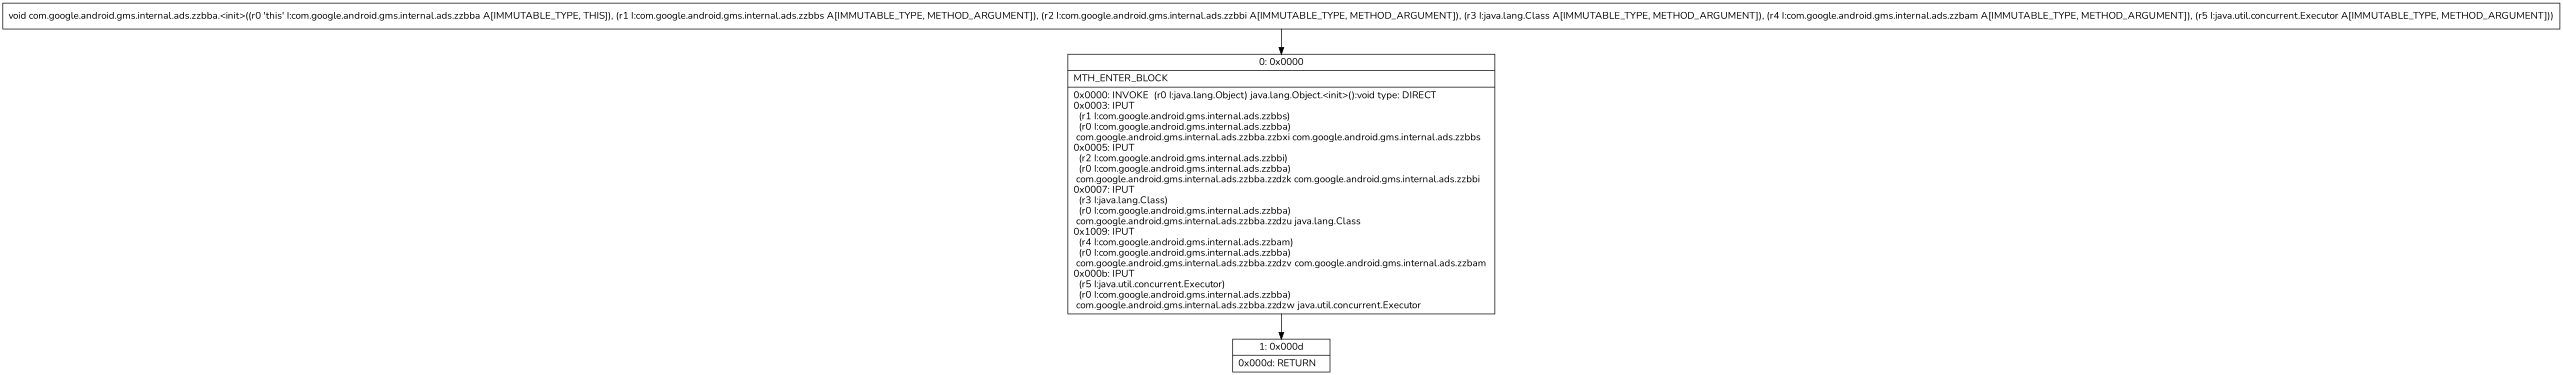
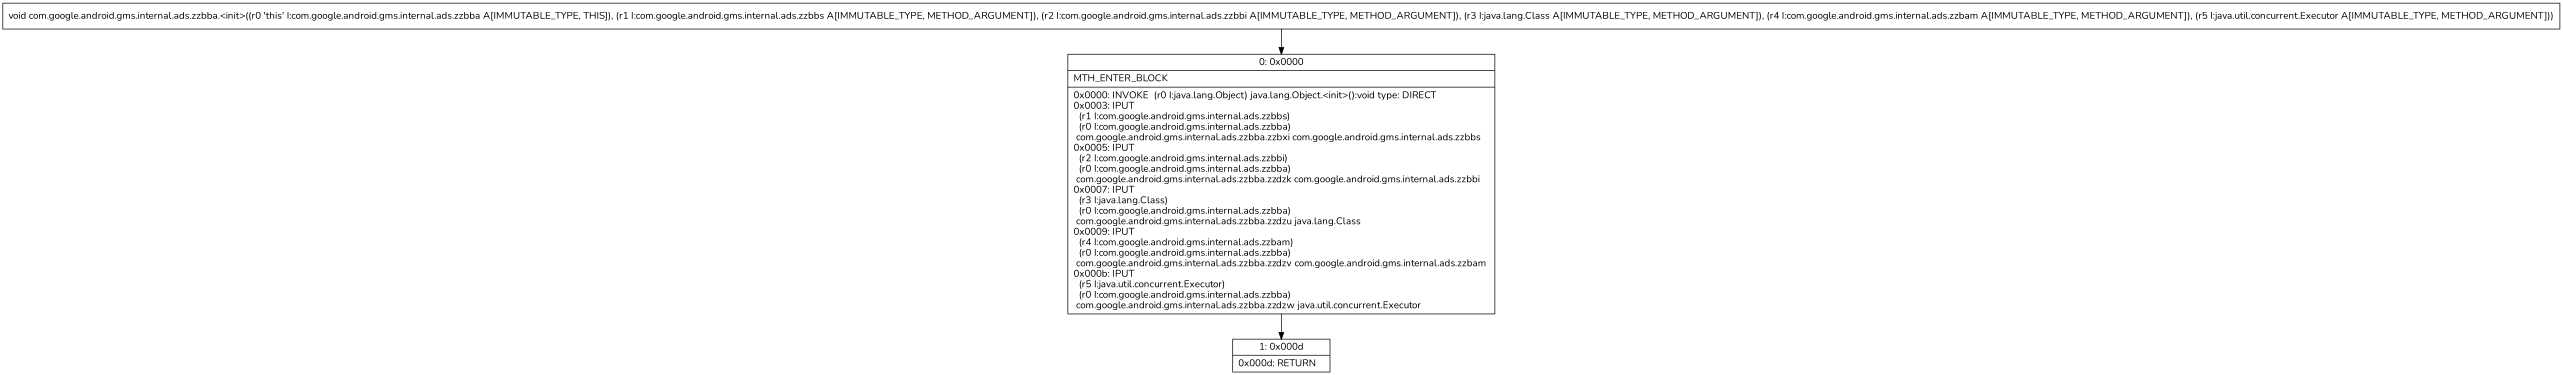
(1107, 232) -> (1107, 232)
